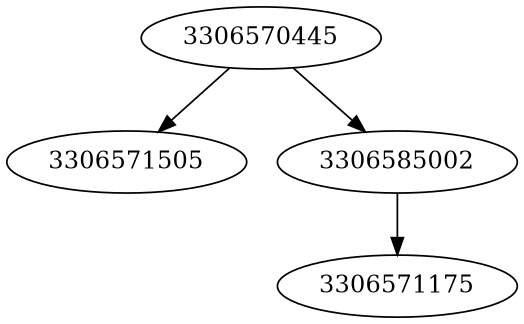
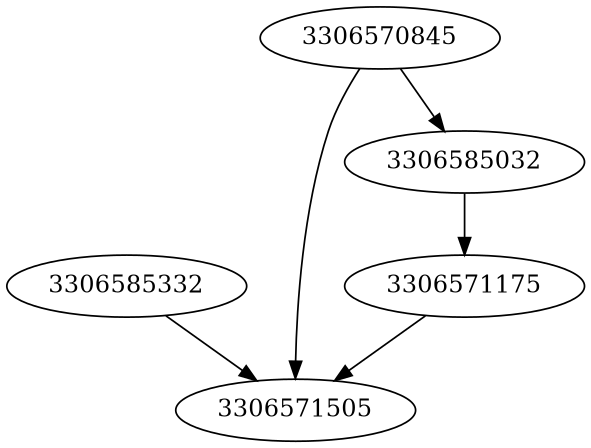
(261, 38) -> (380, 38)
(397, 162) -> (465, 162)
none -> (127, 286)
none -> (387, 343)
